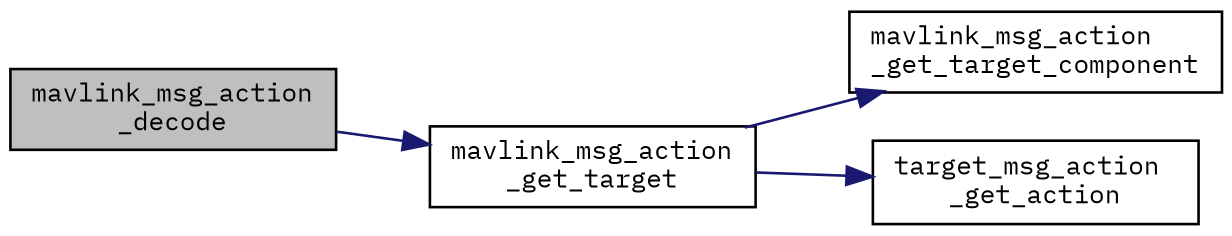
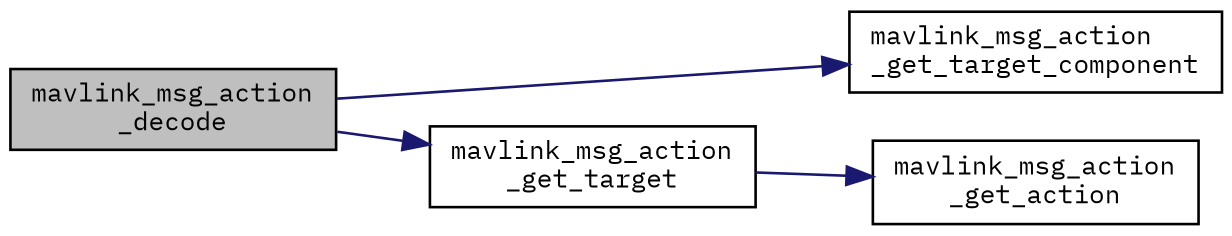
(801, 113) -> (580, 82)
(1036, 182) -> (1036, 182)
